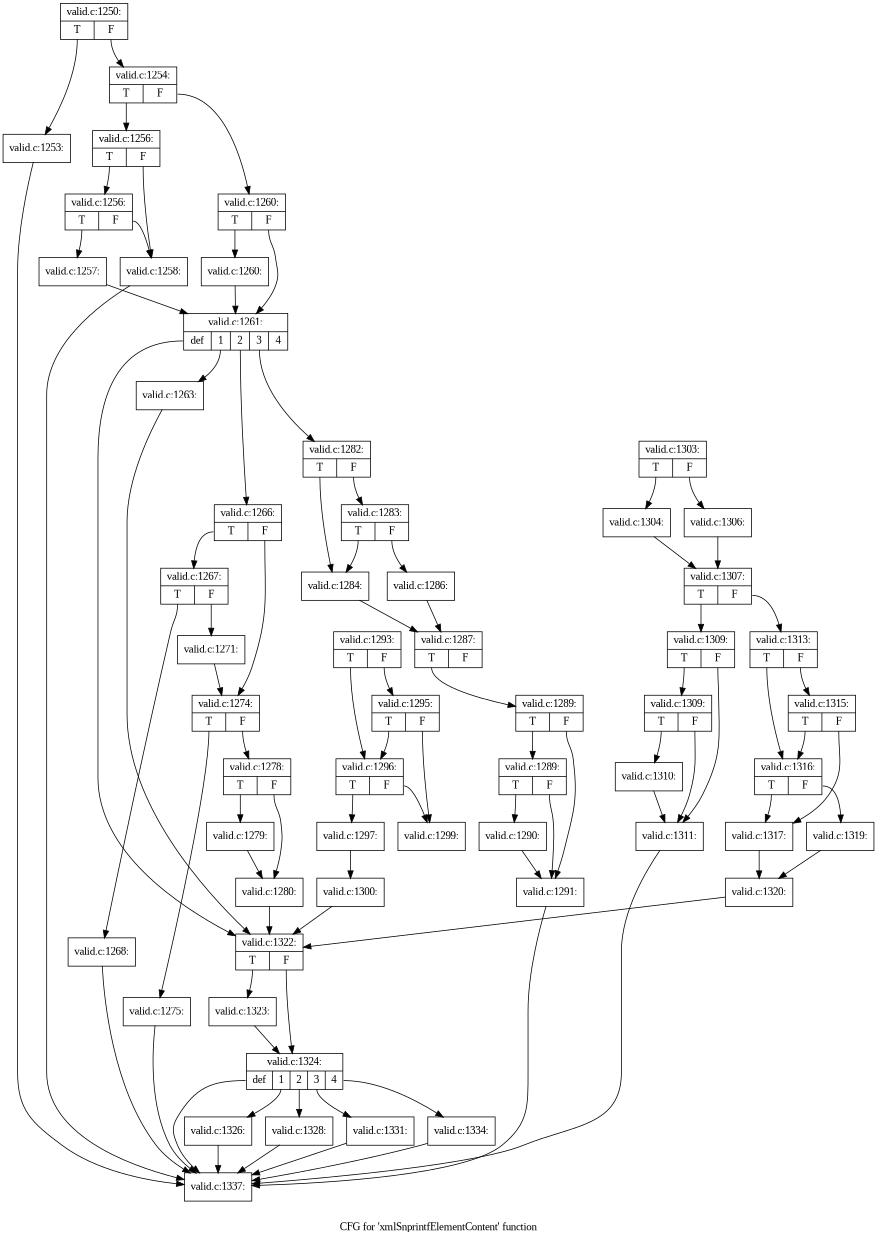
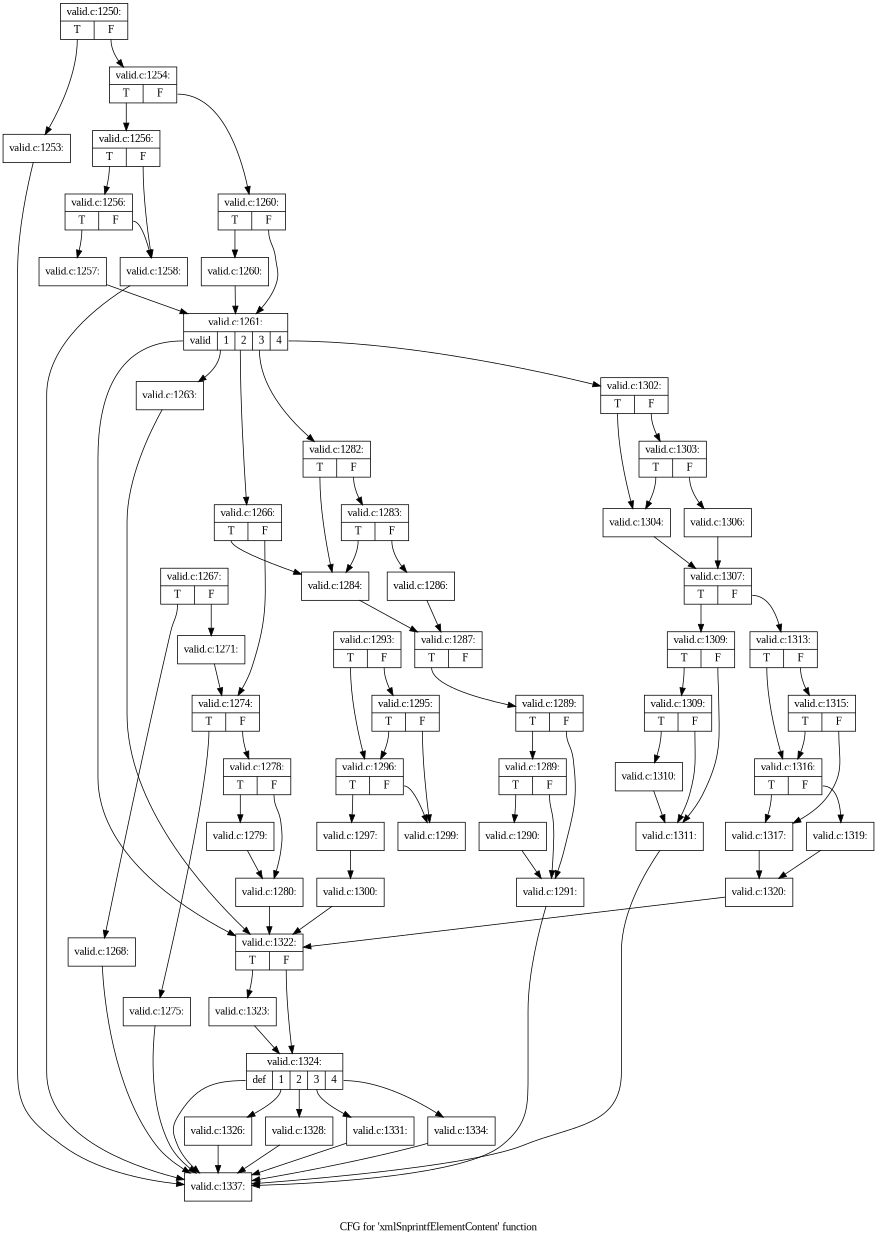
(197, 341) -> (201, 341)
none -> (634, 396)
(199, 542) -> (259, 558)
